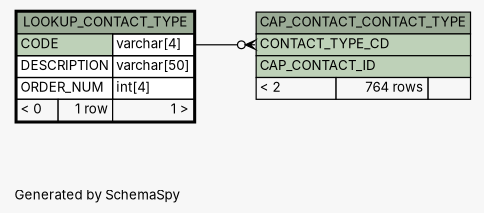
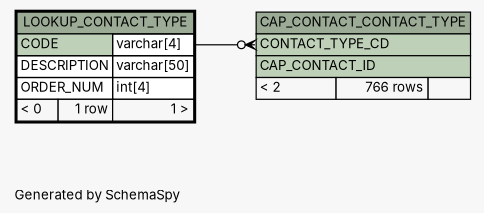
(395, 88) -> (395, 88)
